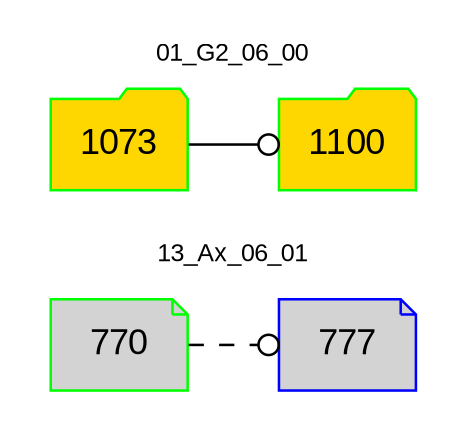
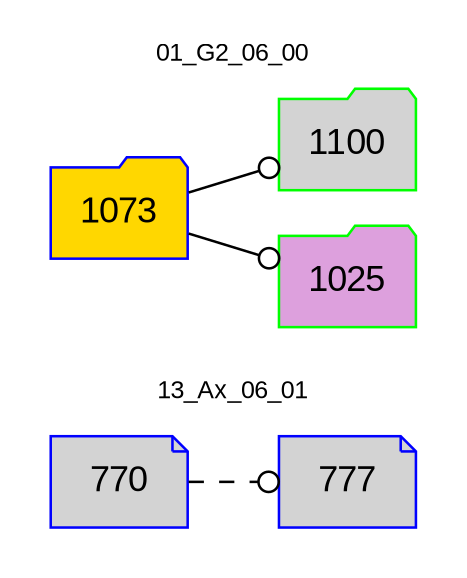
(119, 145) -> (119, 213)
(347, 145) -> (347, 145)
none -> (347, 282)
(119, 345) -> (119, 482)
